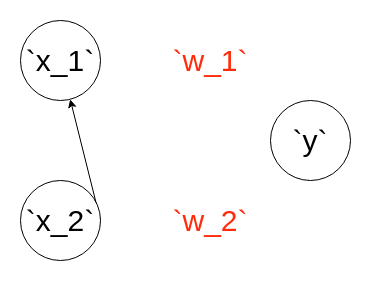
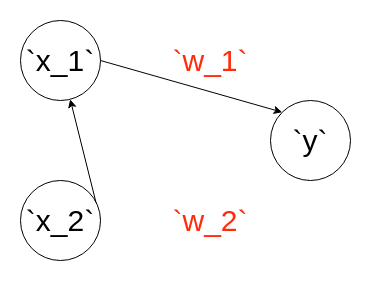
none -> (188, 85)
